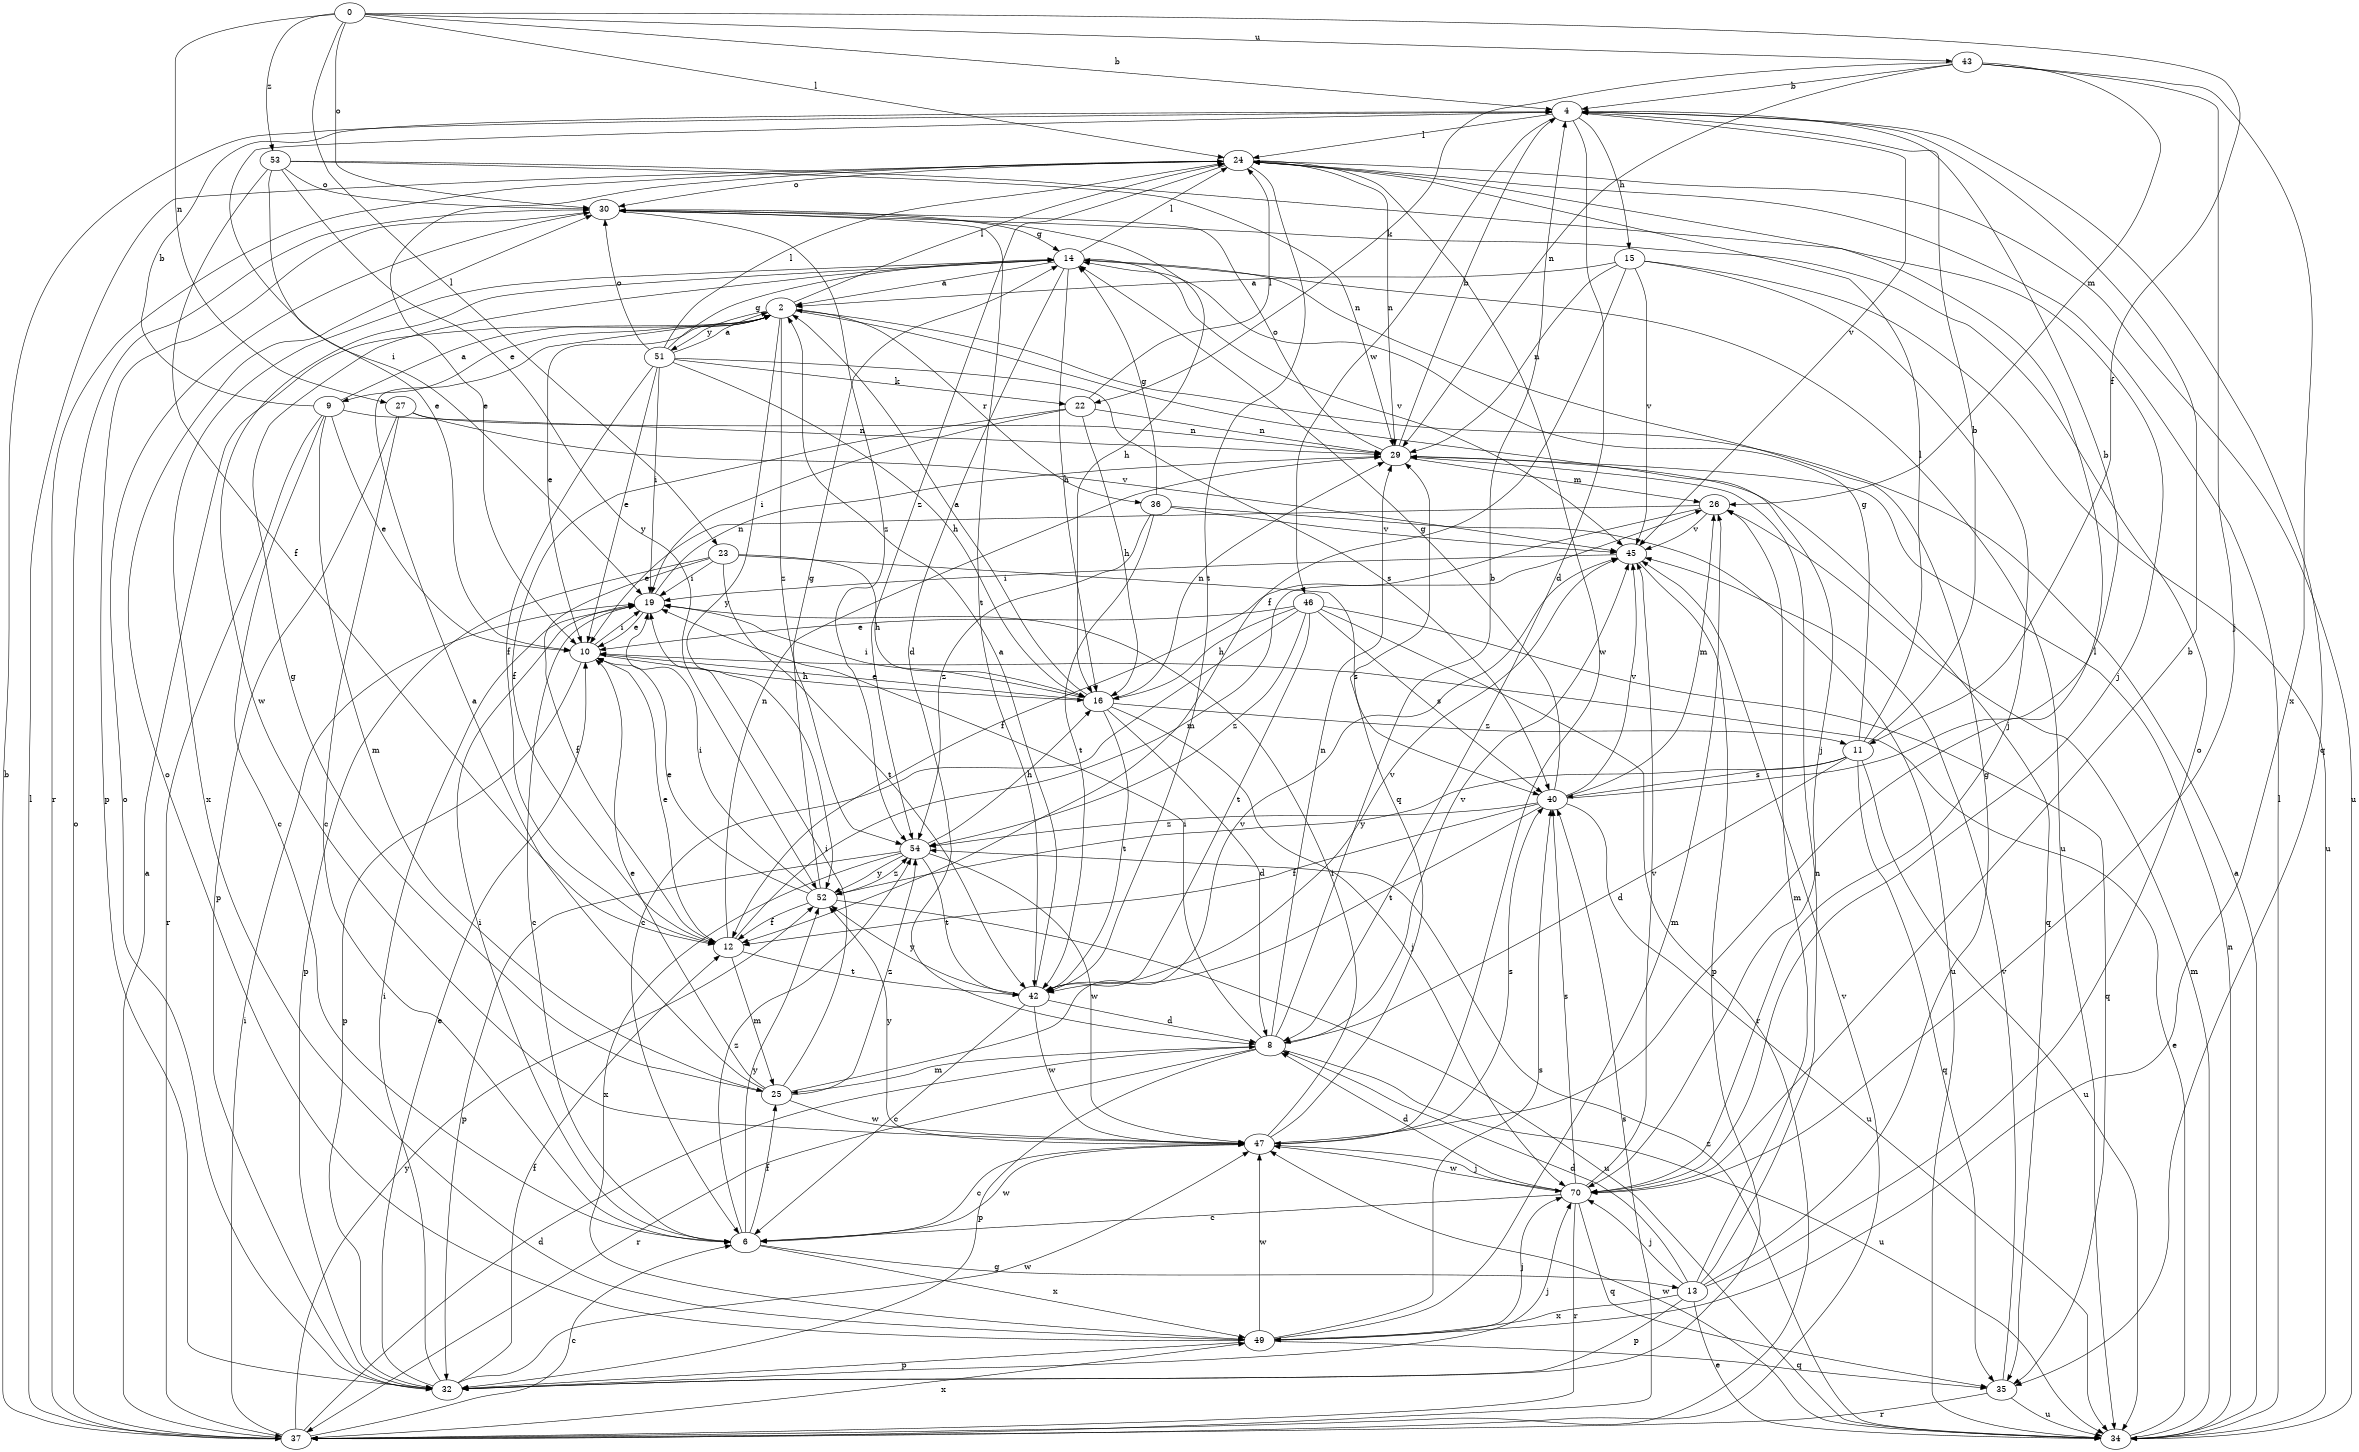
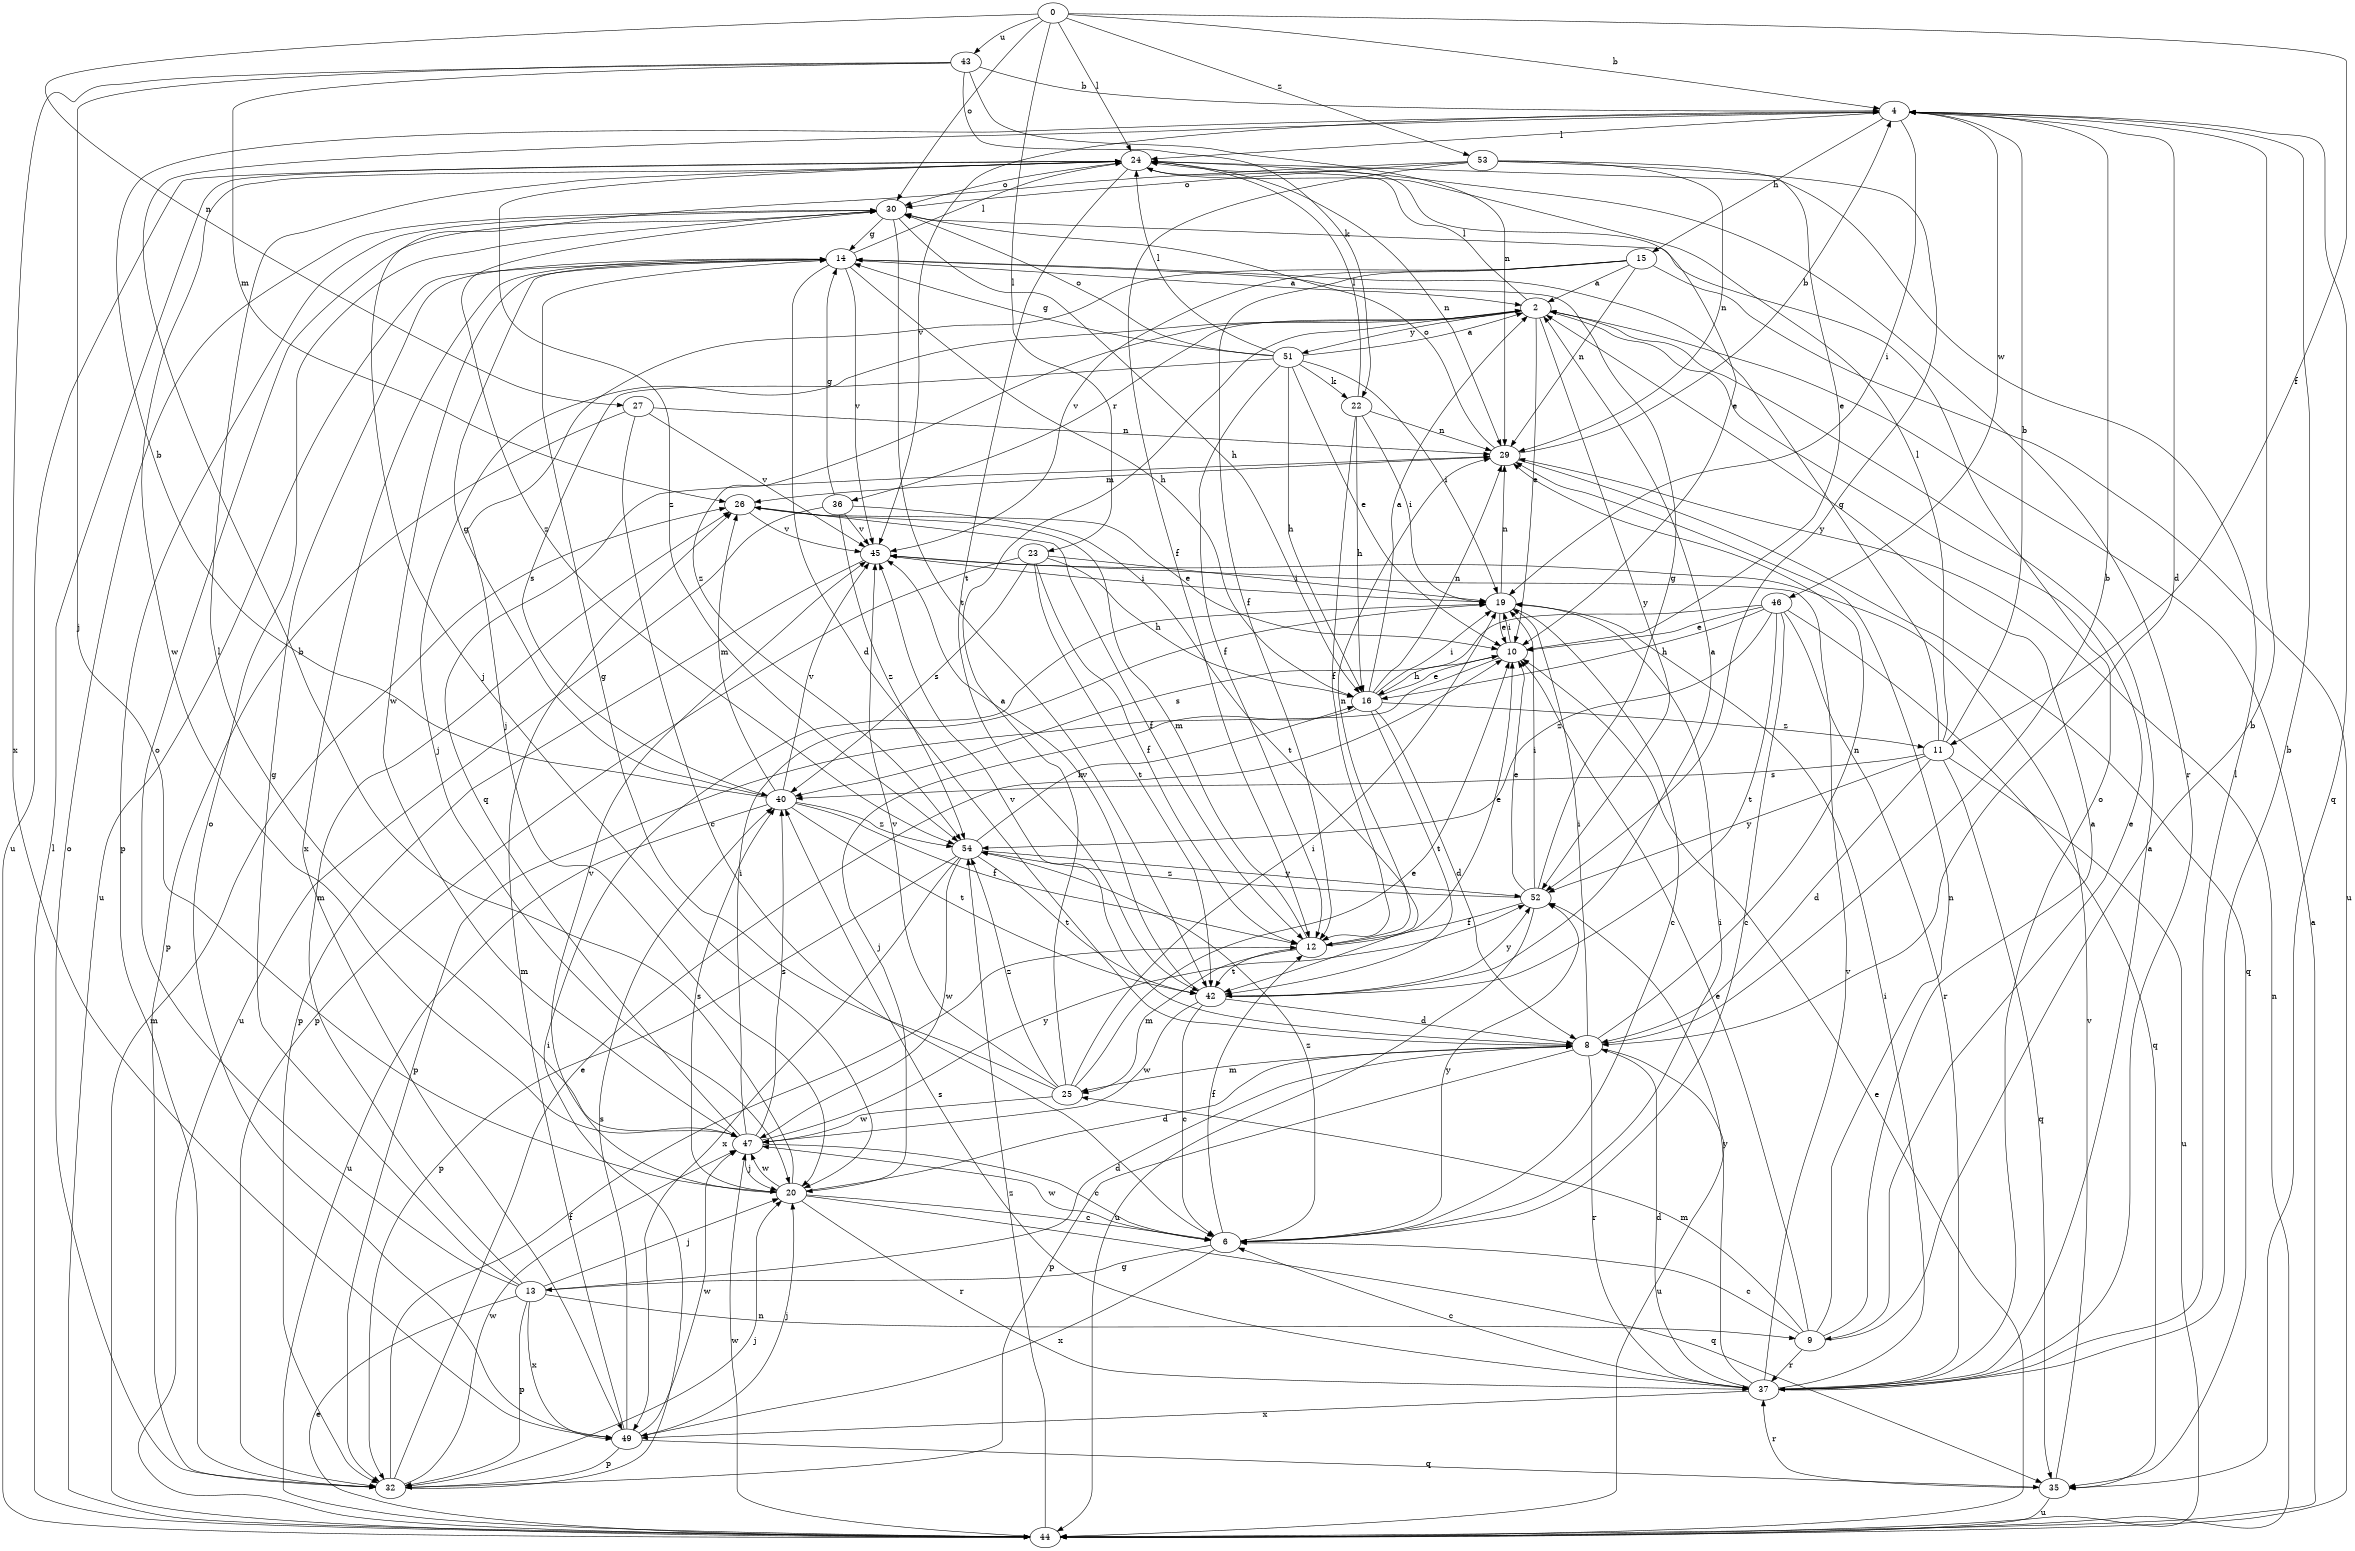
(1804, 759) -> (1167, 1327)
(765, 1172) -> (1213, 1082)
(1576, 1193) -> (791, 1193)
(2116, 1439) -> (1045, 1538)
